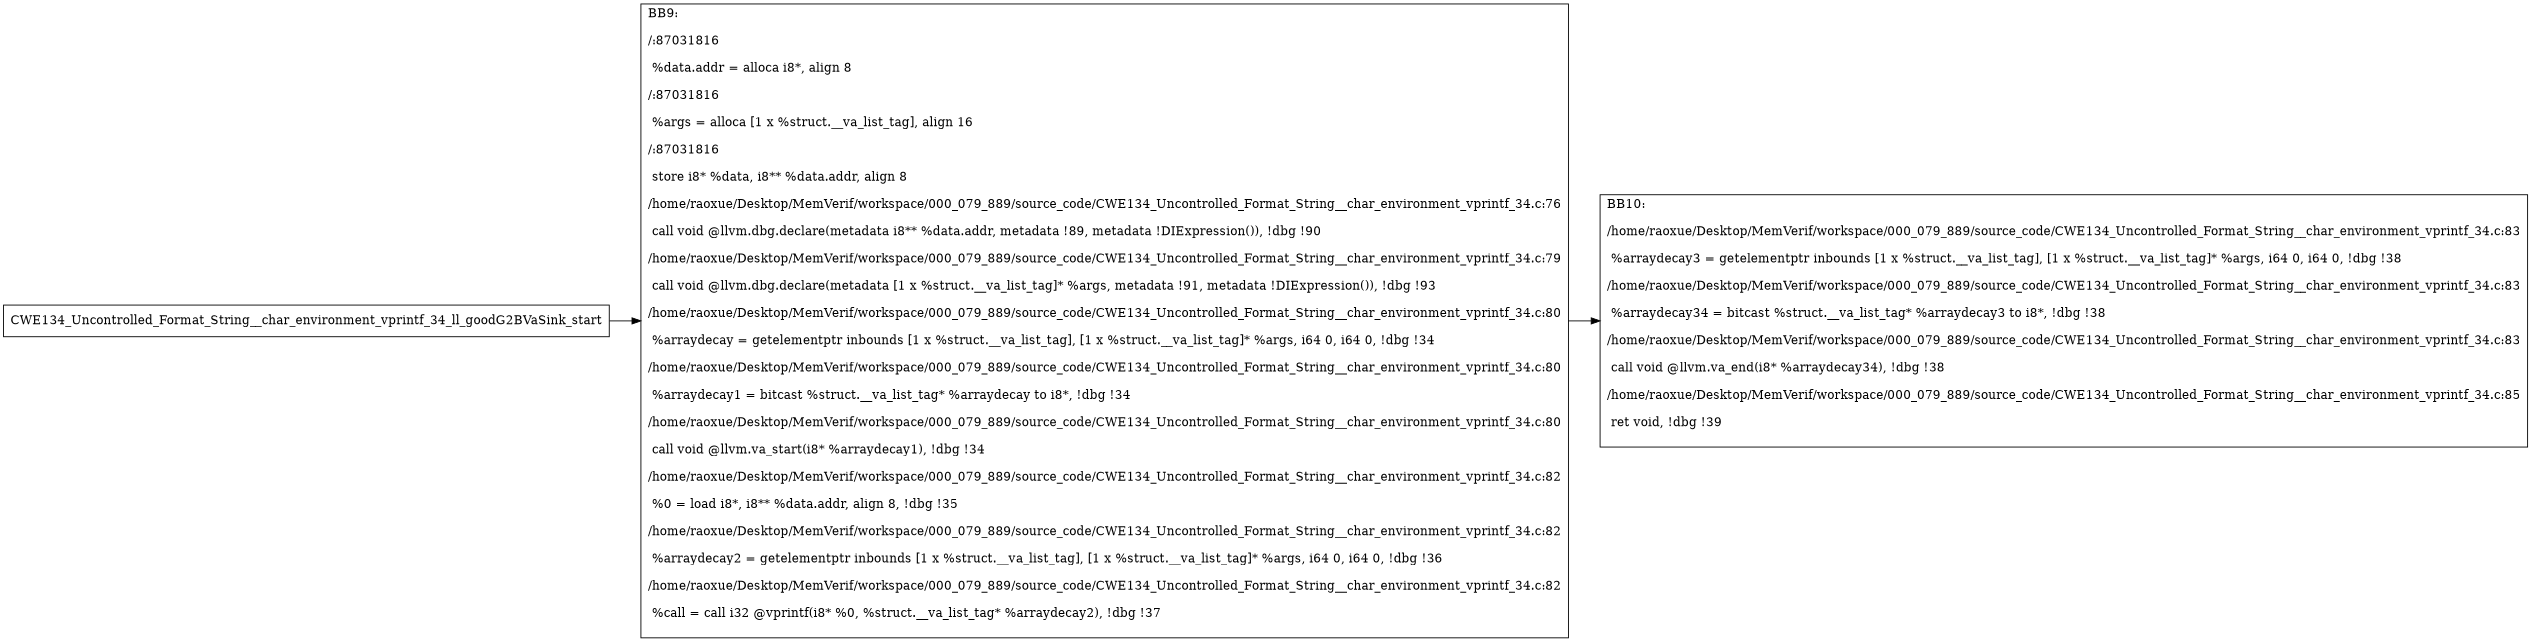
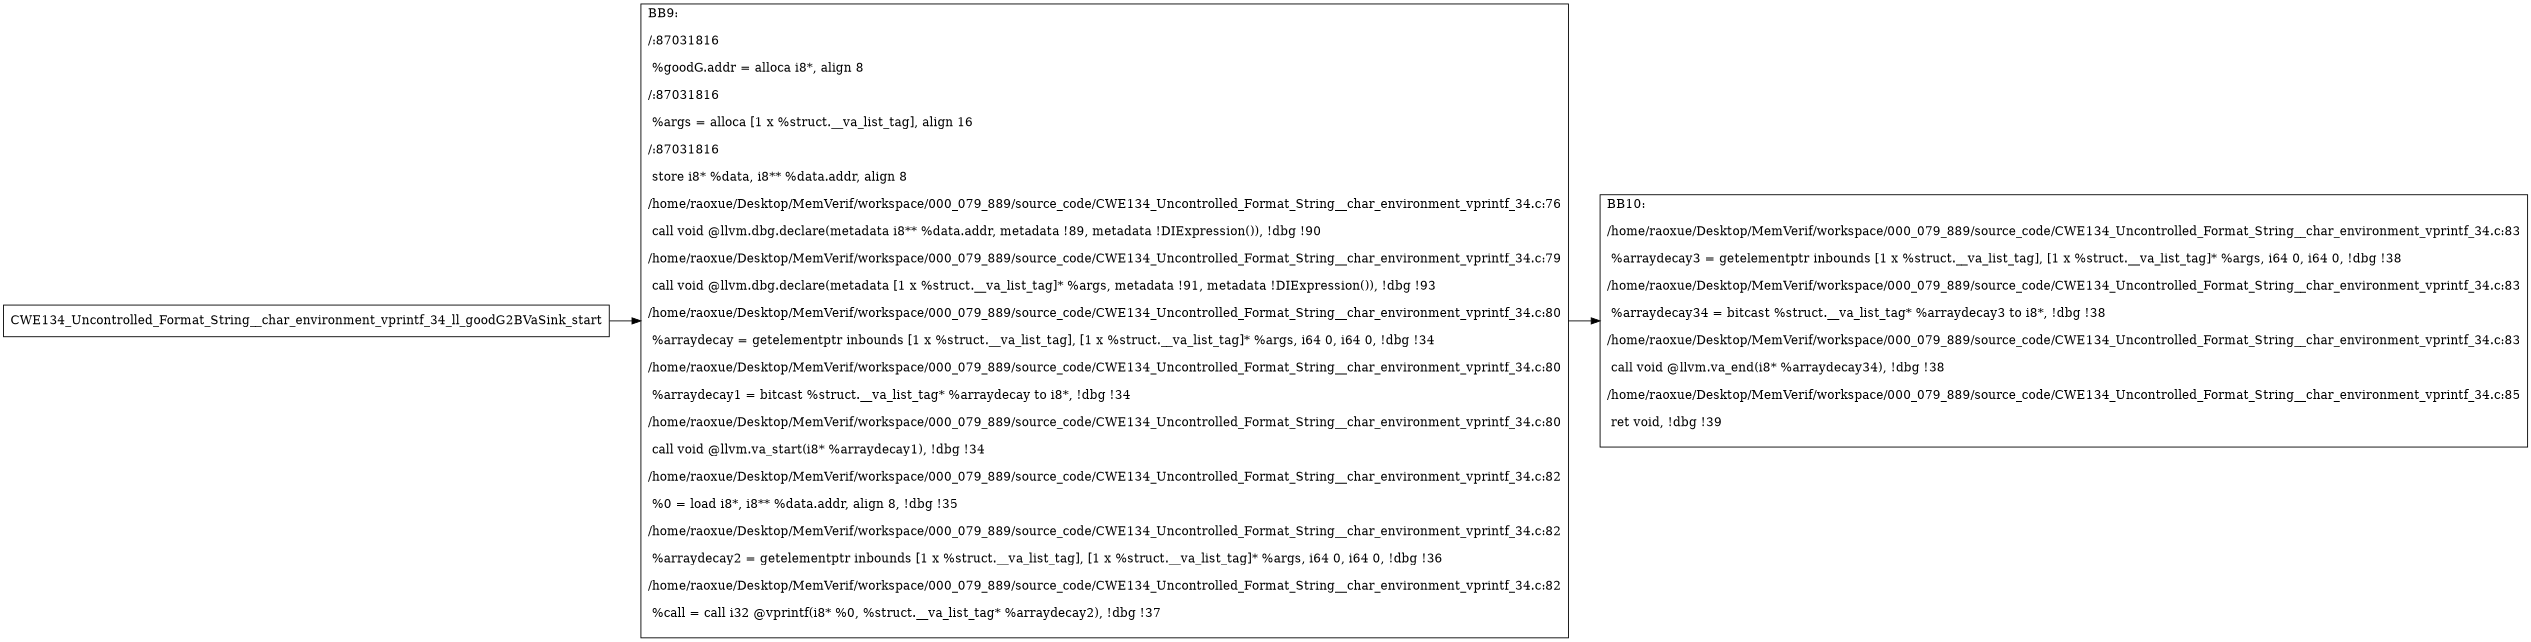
(750, 68) -> (756, 68)
